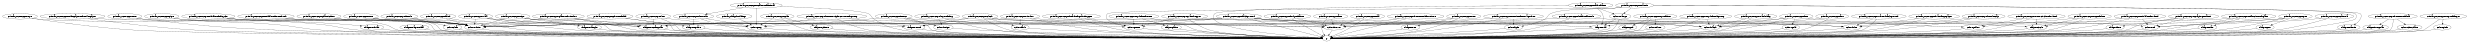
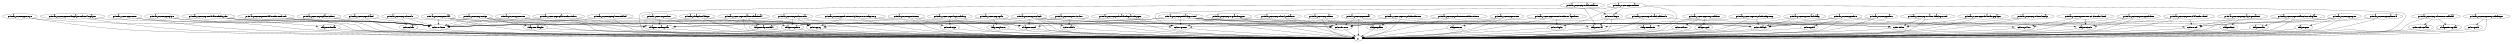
(725, 11) -> (753, 22)
none -> (1027, 36)
